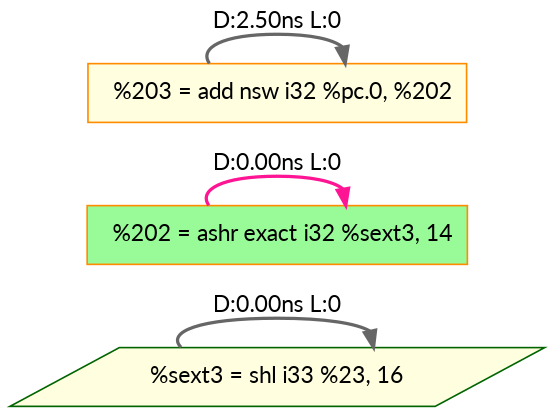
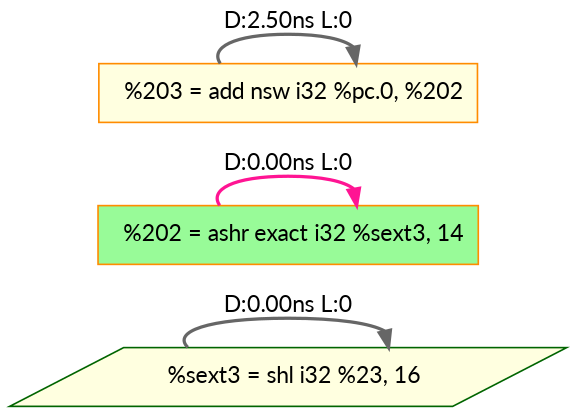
(277, 377) -> (288, 377)
